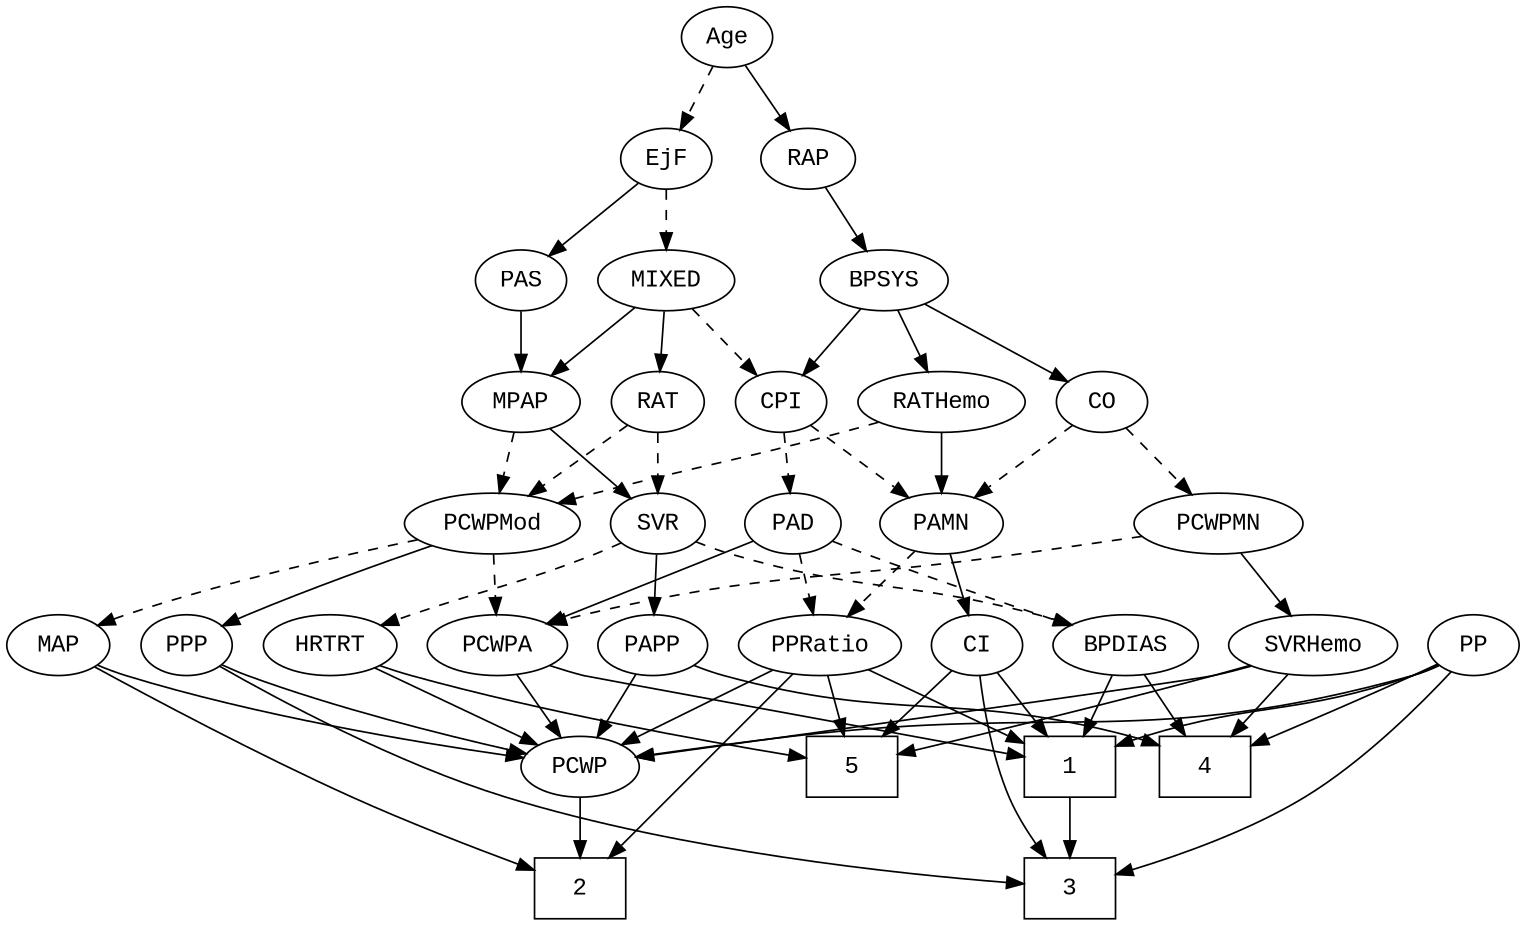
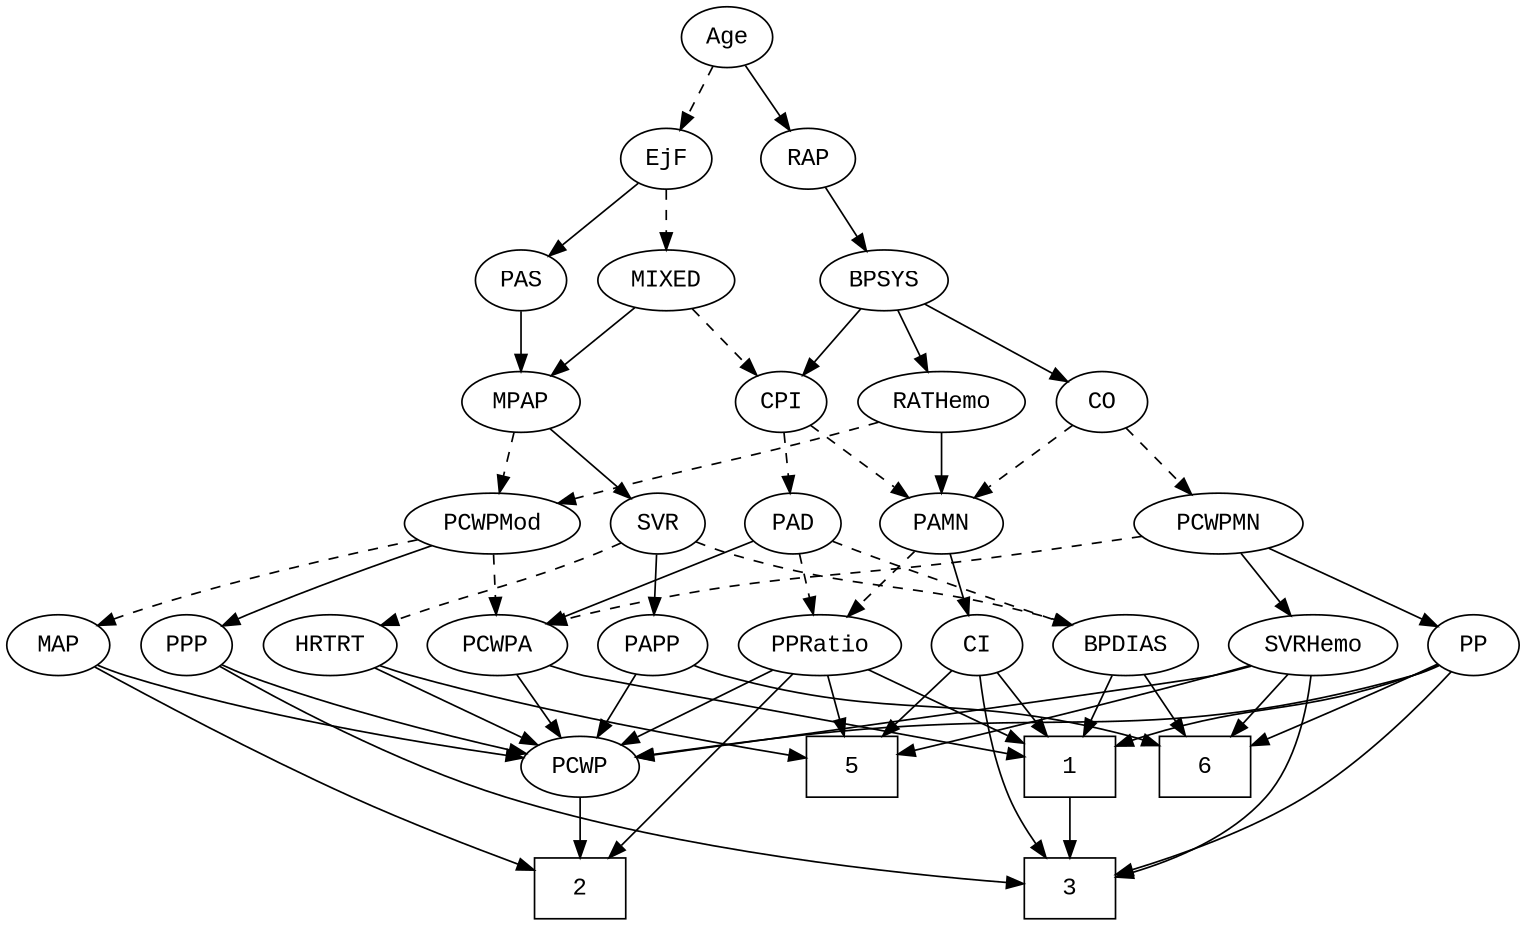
(658, 402) -> none
none -> (1346, 584)
(1205, 767) -> (1205, 767)
none -> (1257, 806)
